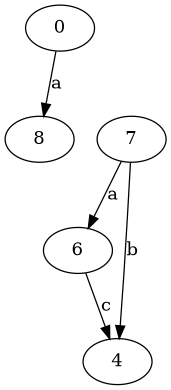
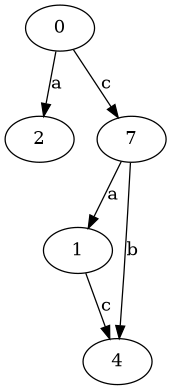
none -> (92, 78)
(40, 139) -> (40, 139)
(78, 250) -> (78, 250)
